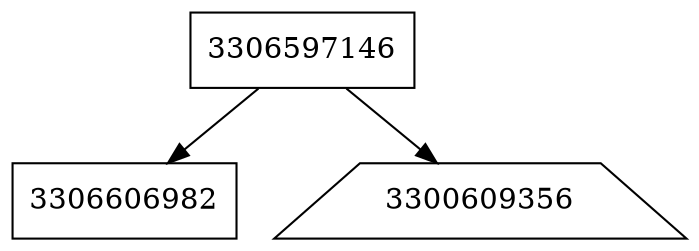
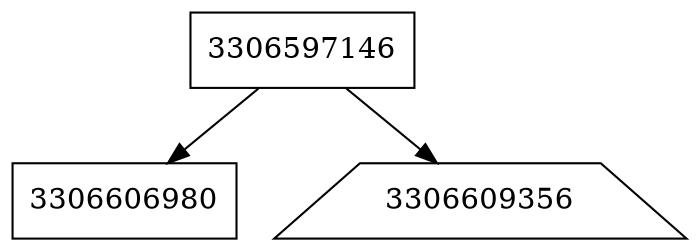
(125, 201) -> (125, 201)
(480, 201) -> (480, 201)
